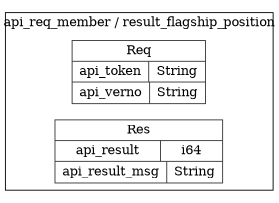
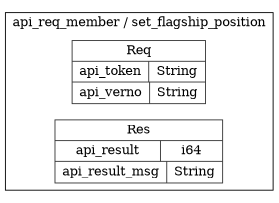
(139, 23) -> (139, 23)
